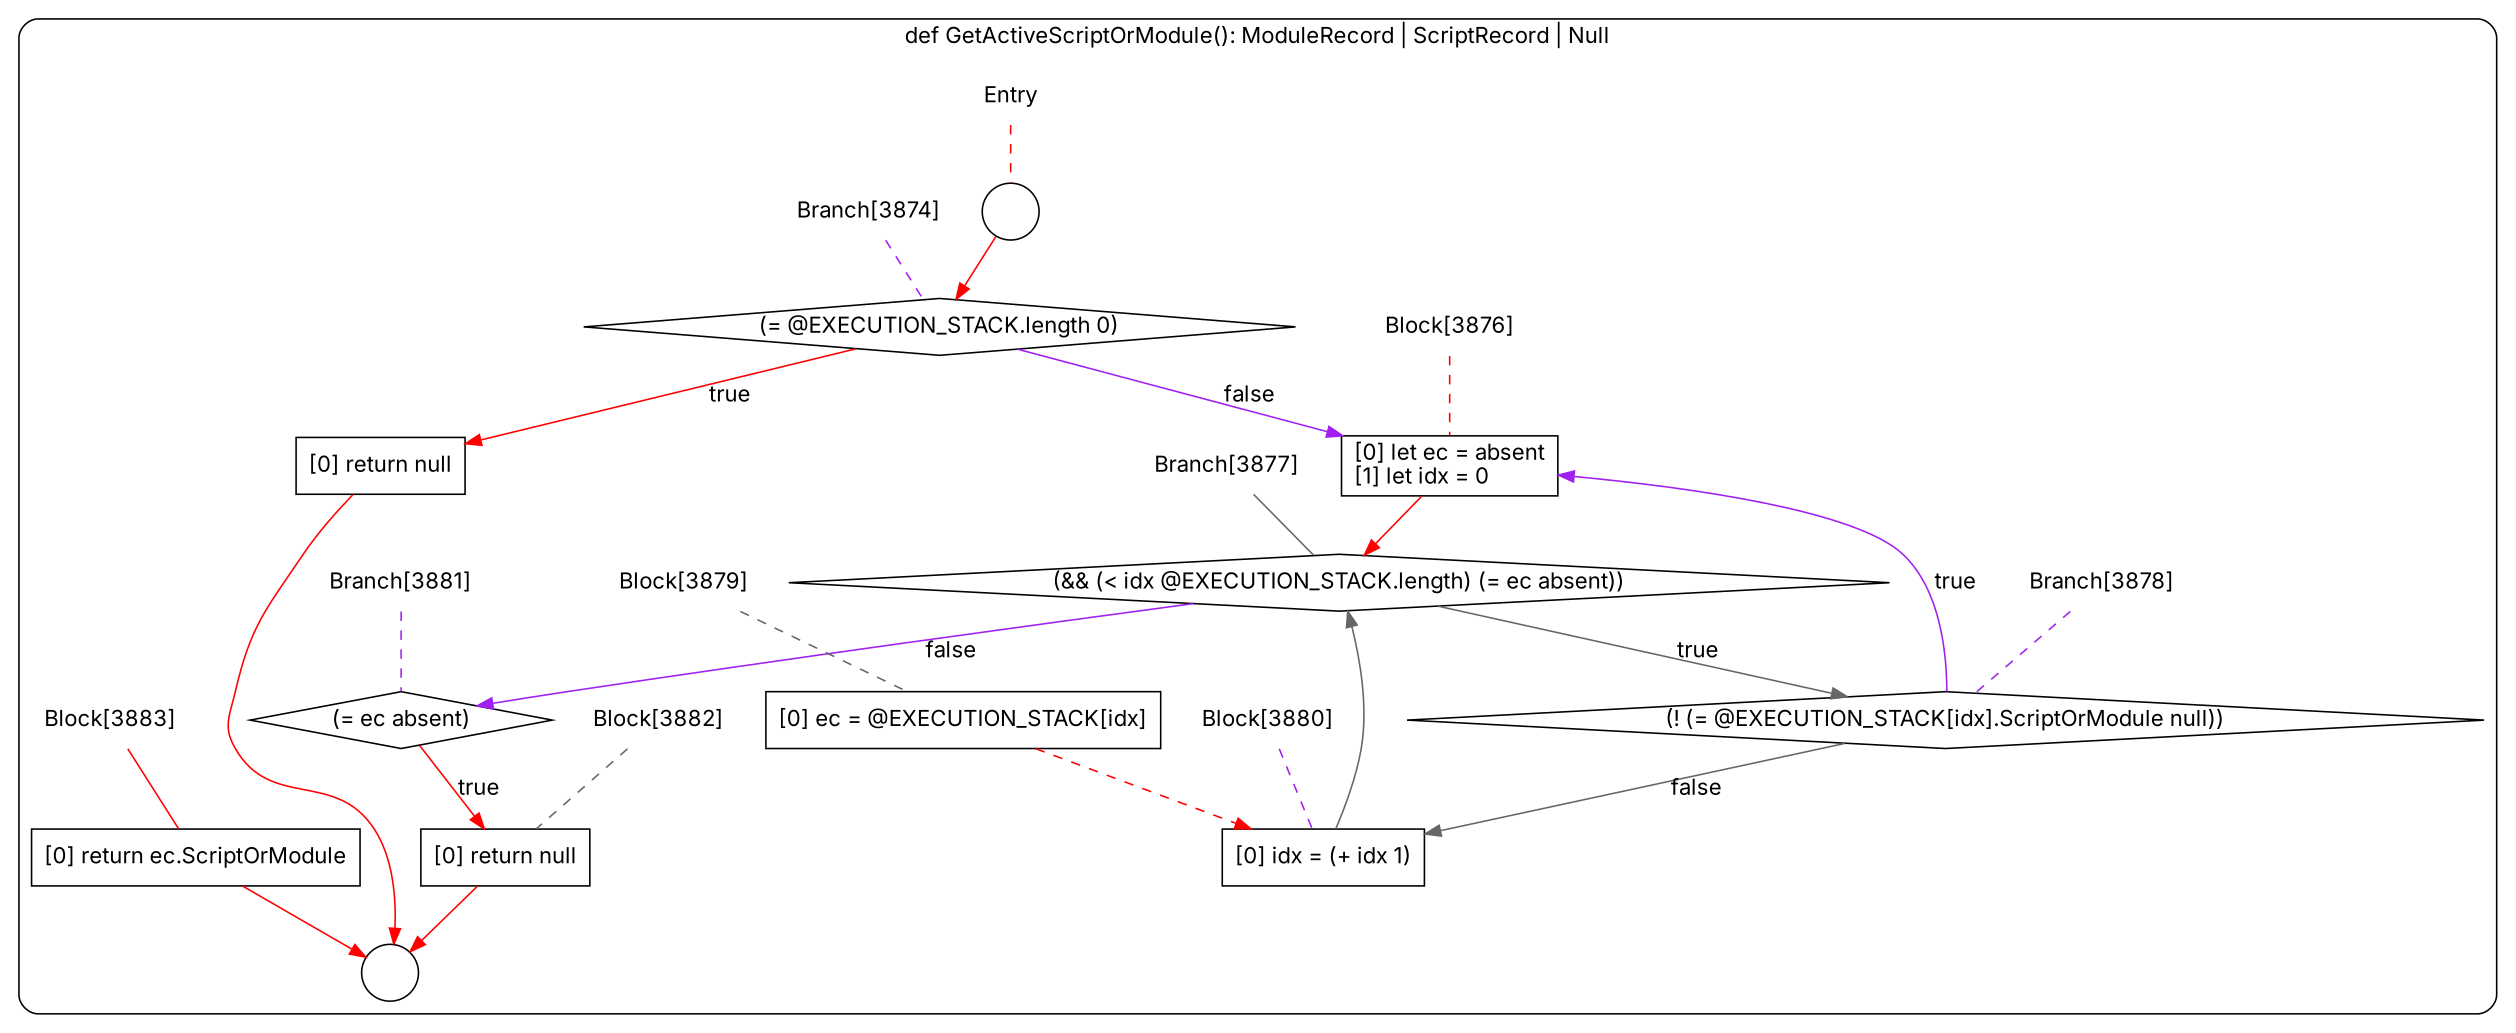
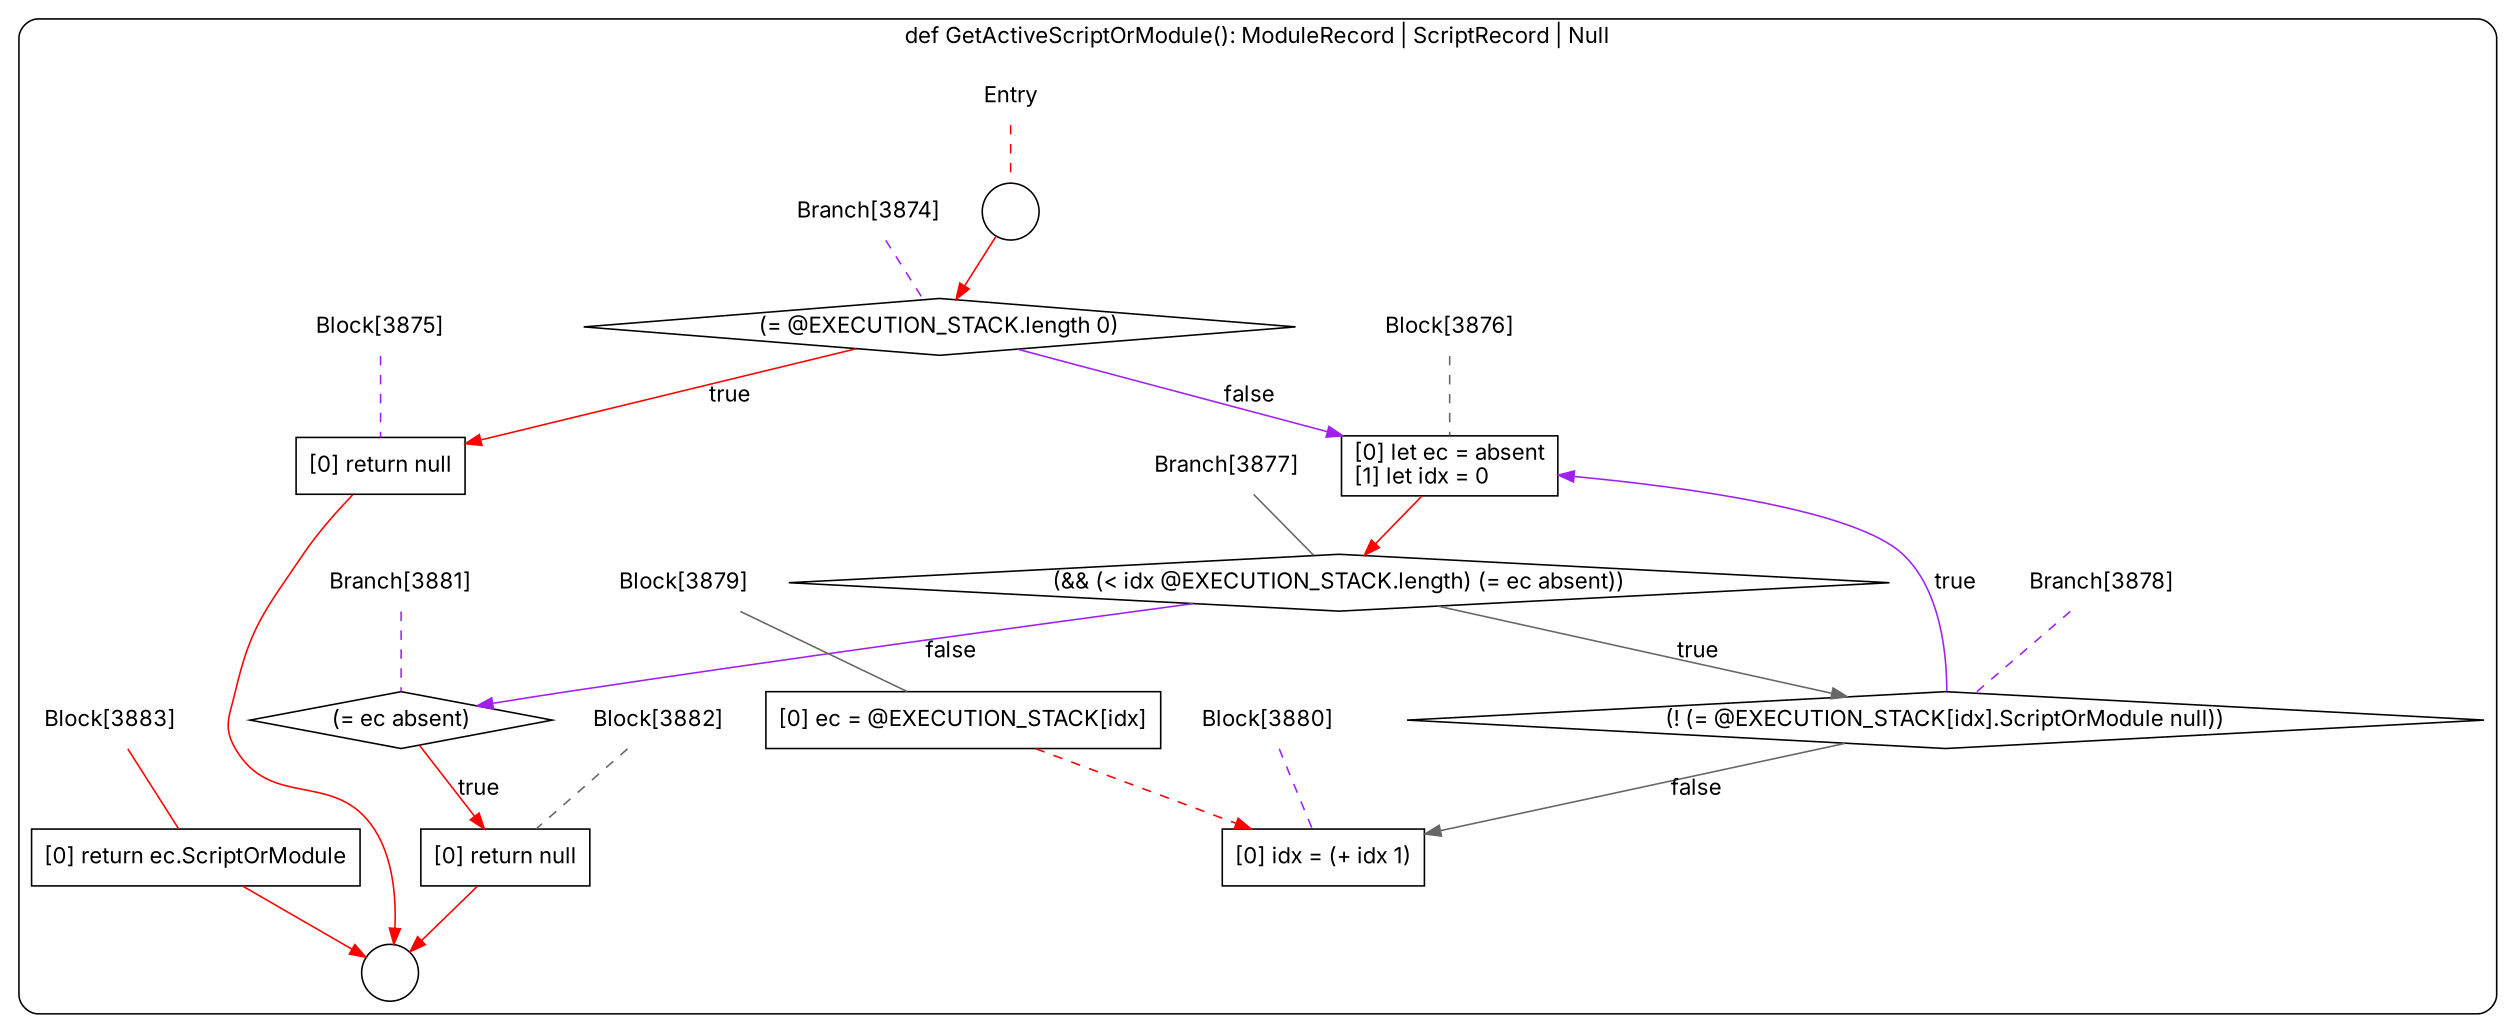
none -> (381, 327)
(1450, 396) -> (1450, 396)
(811, 646) -> (811, 646)
(1363, 729) -> none
